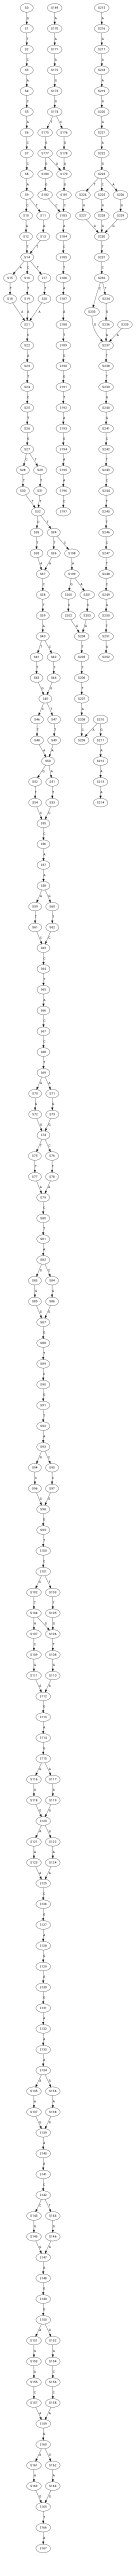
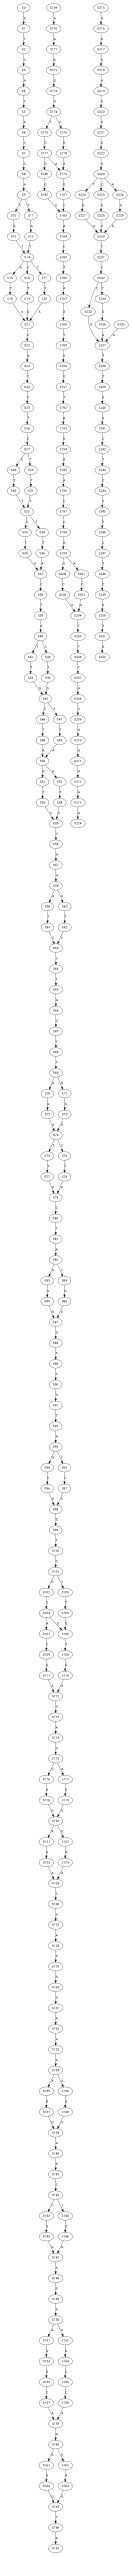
(62, 542) -> (63, 521)
(92, 729) -> (78, 729)
